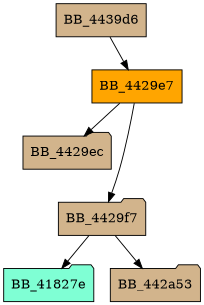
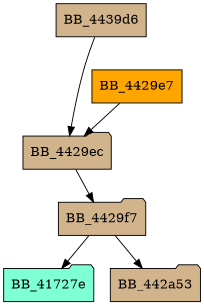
(117, 49) -> (81, 81)
(125, 149) -> (82, 182)
(49, 285) -> (49, 285)
